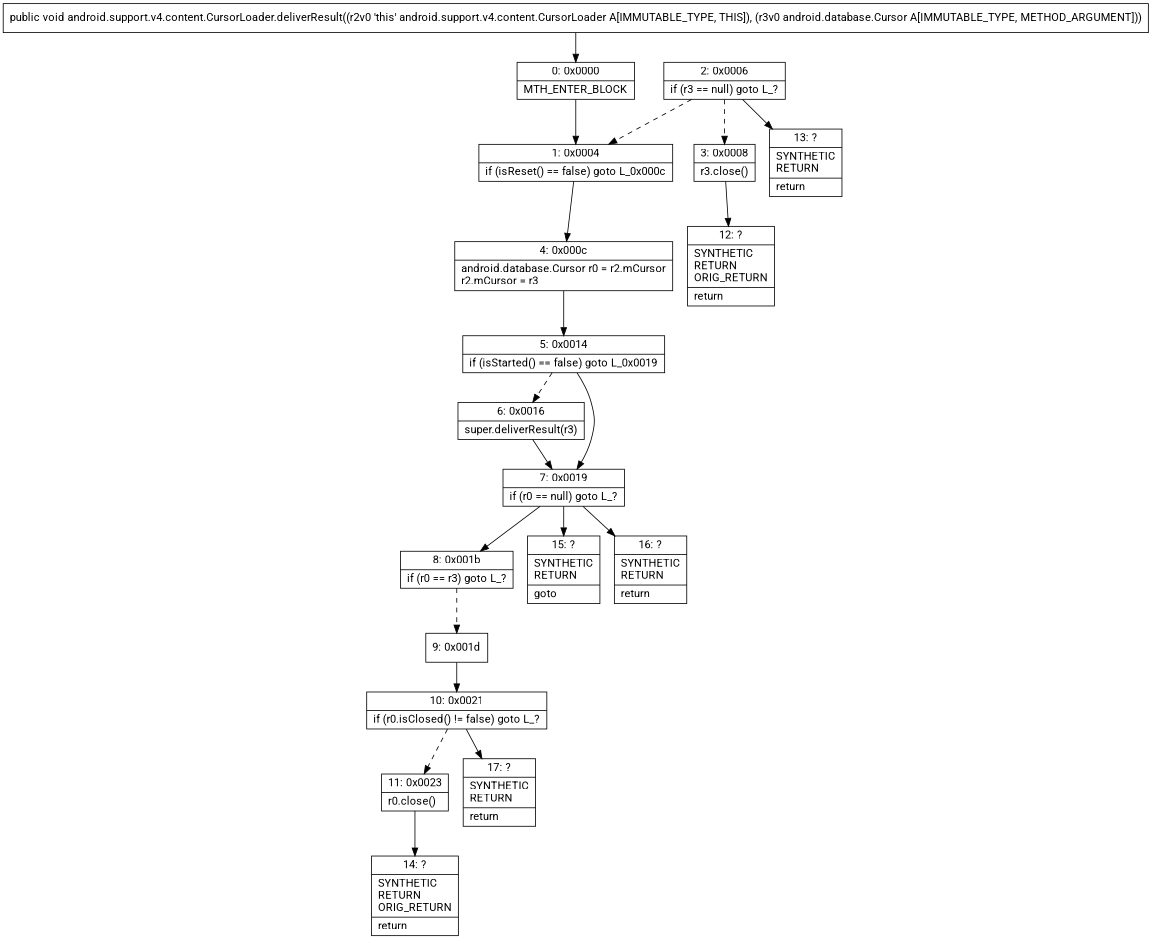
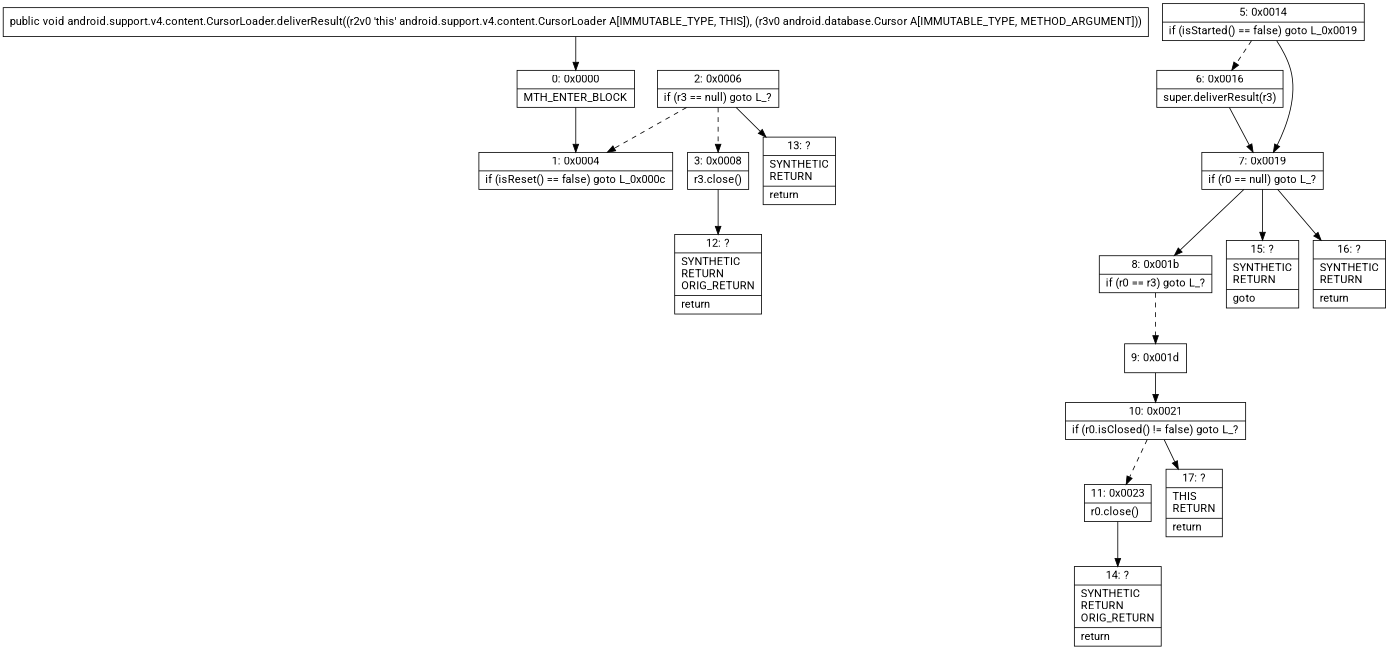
(564, 266) -> none
(499, 786) -> (1185, 497)
